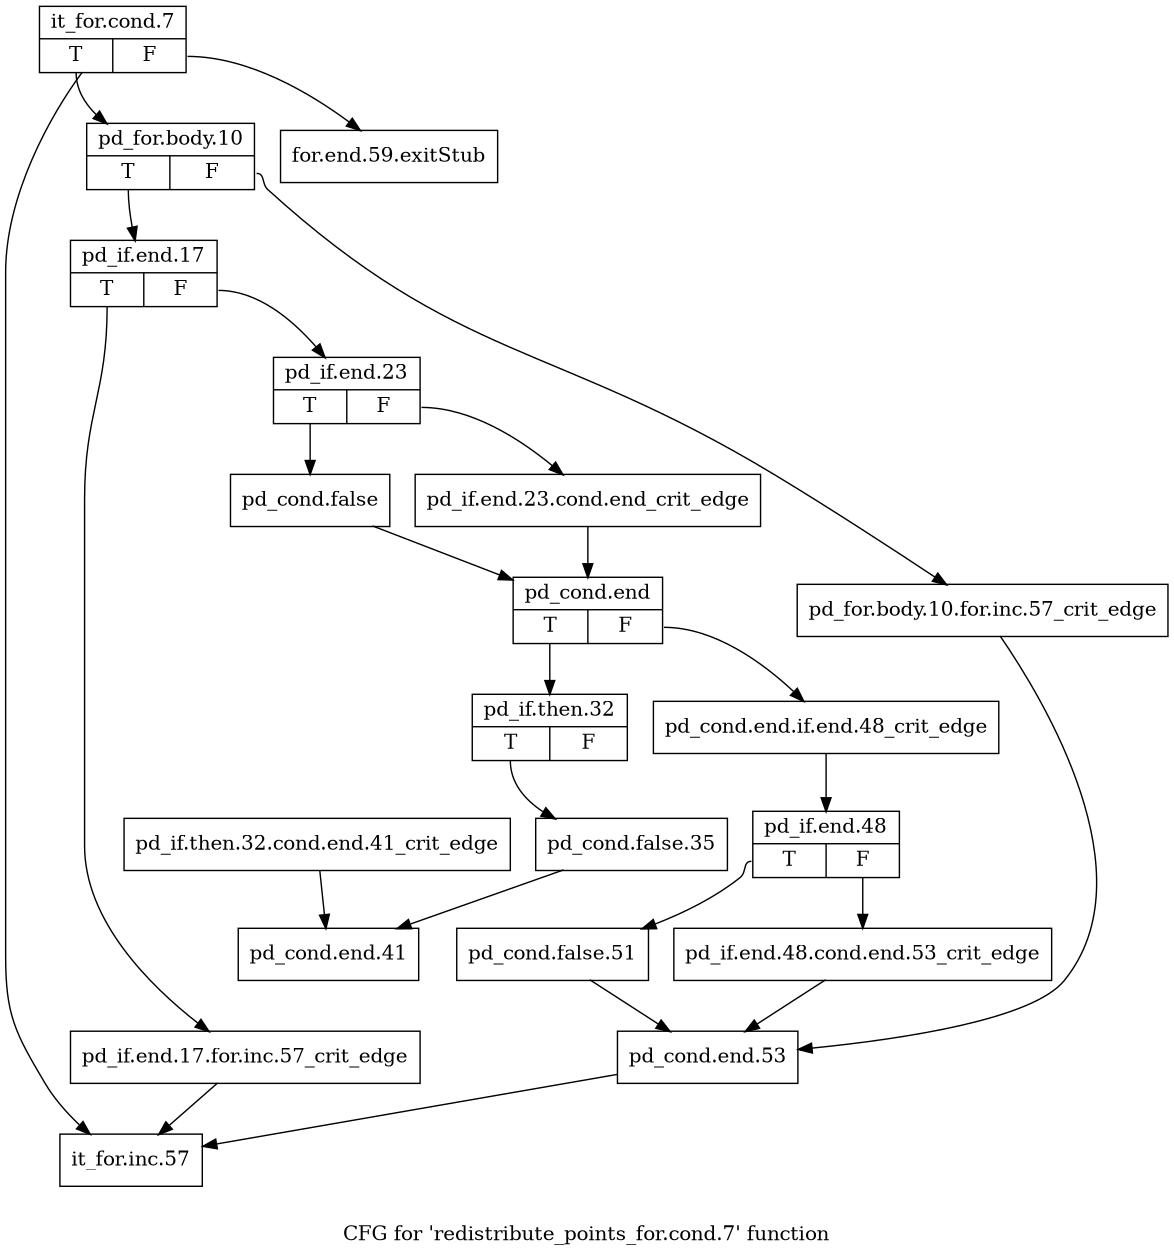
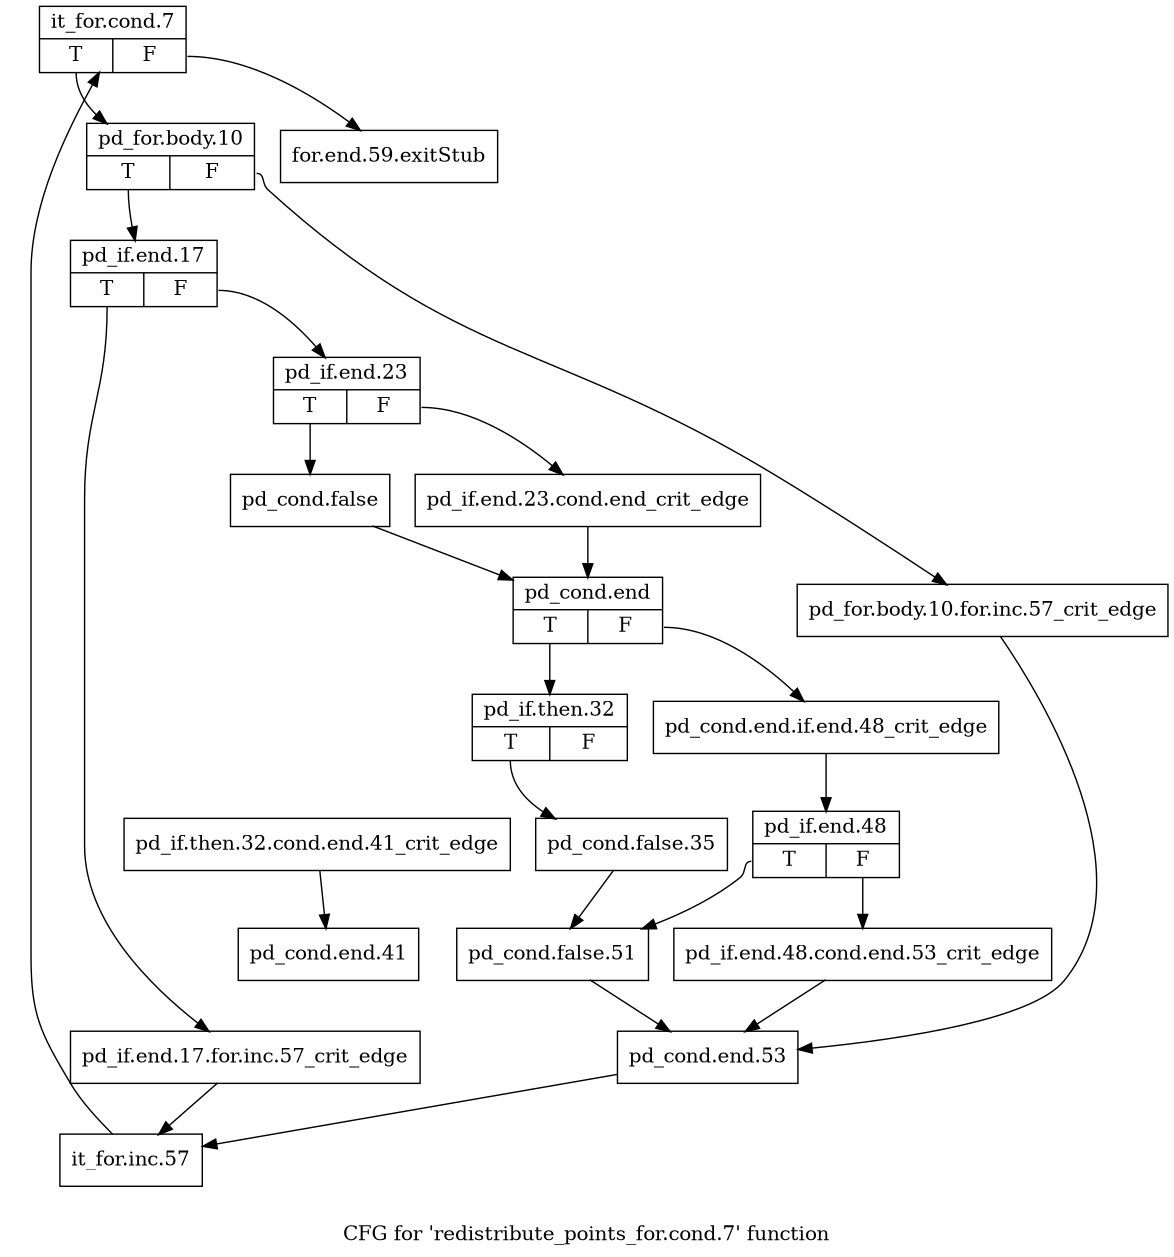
(6, 600) -> (31, 615)
(487, 897) -> (596, 894)
